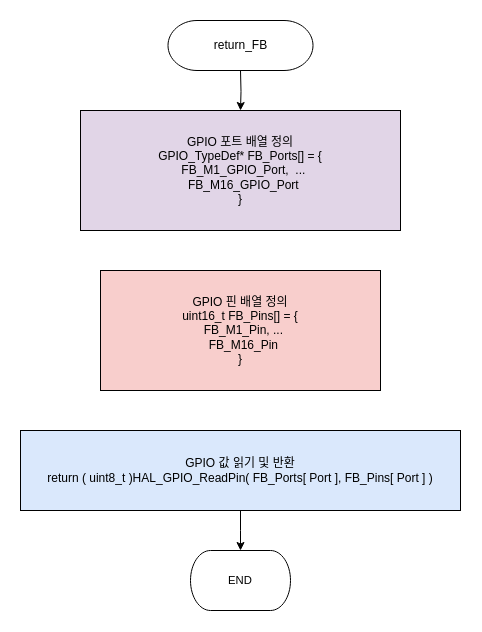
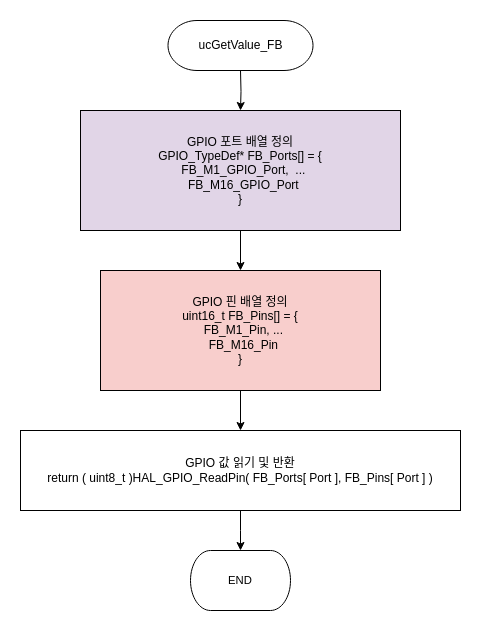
(241, 46) -> (241, 46)
none -> (241, 247)
none -> (241, 407)
(241, 471) -> (241, 471)
